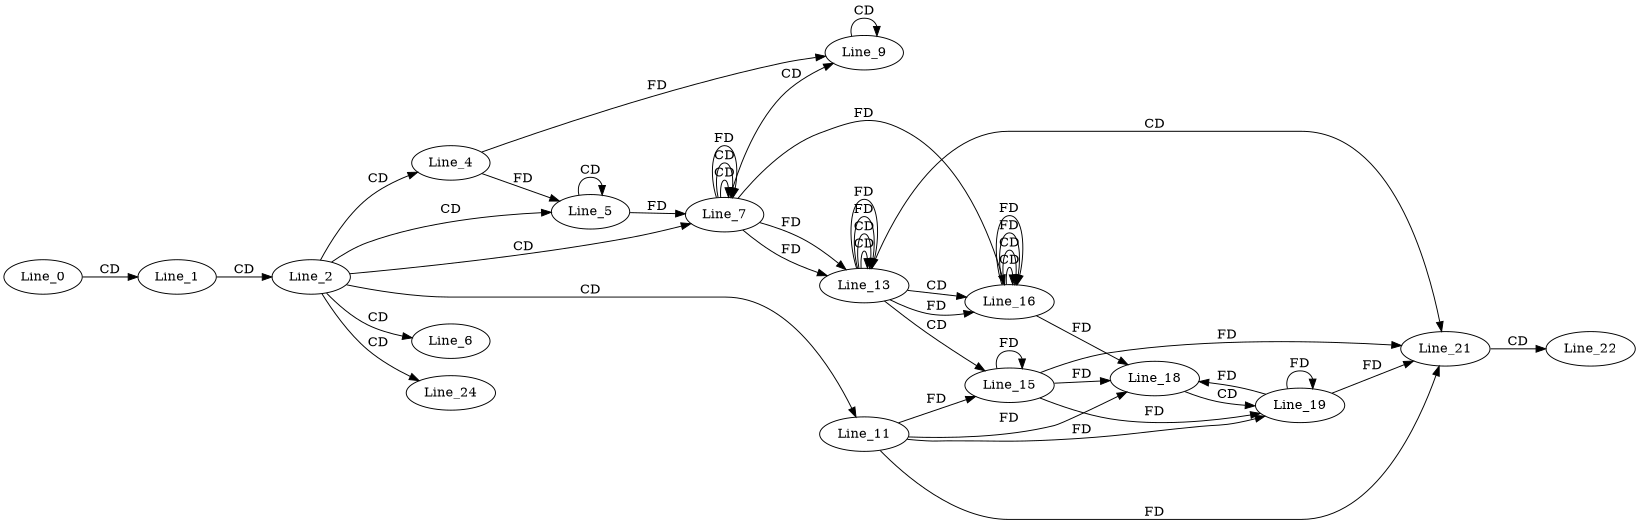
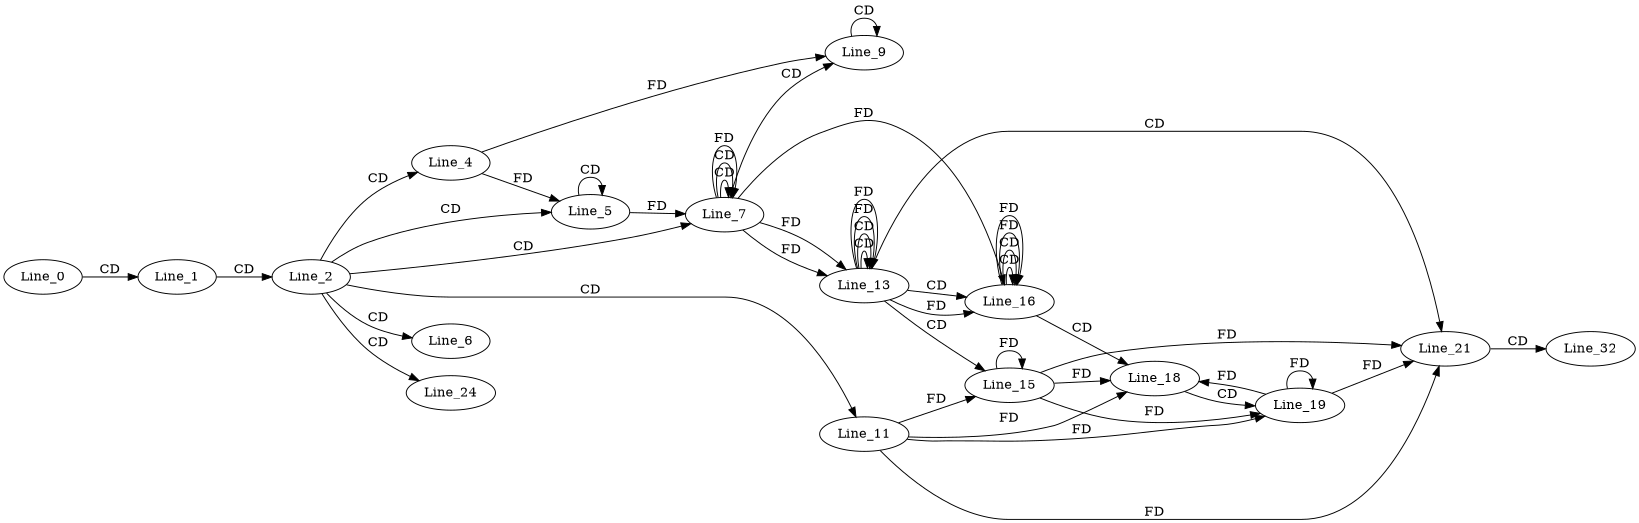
(1082, 328) -> (1082, 328)
(1591, 349) -> (1591, 349)
